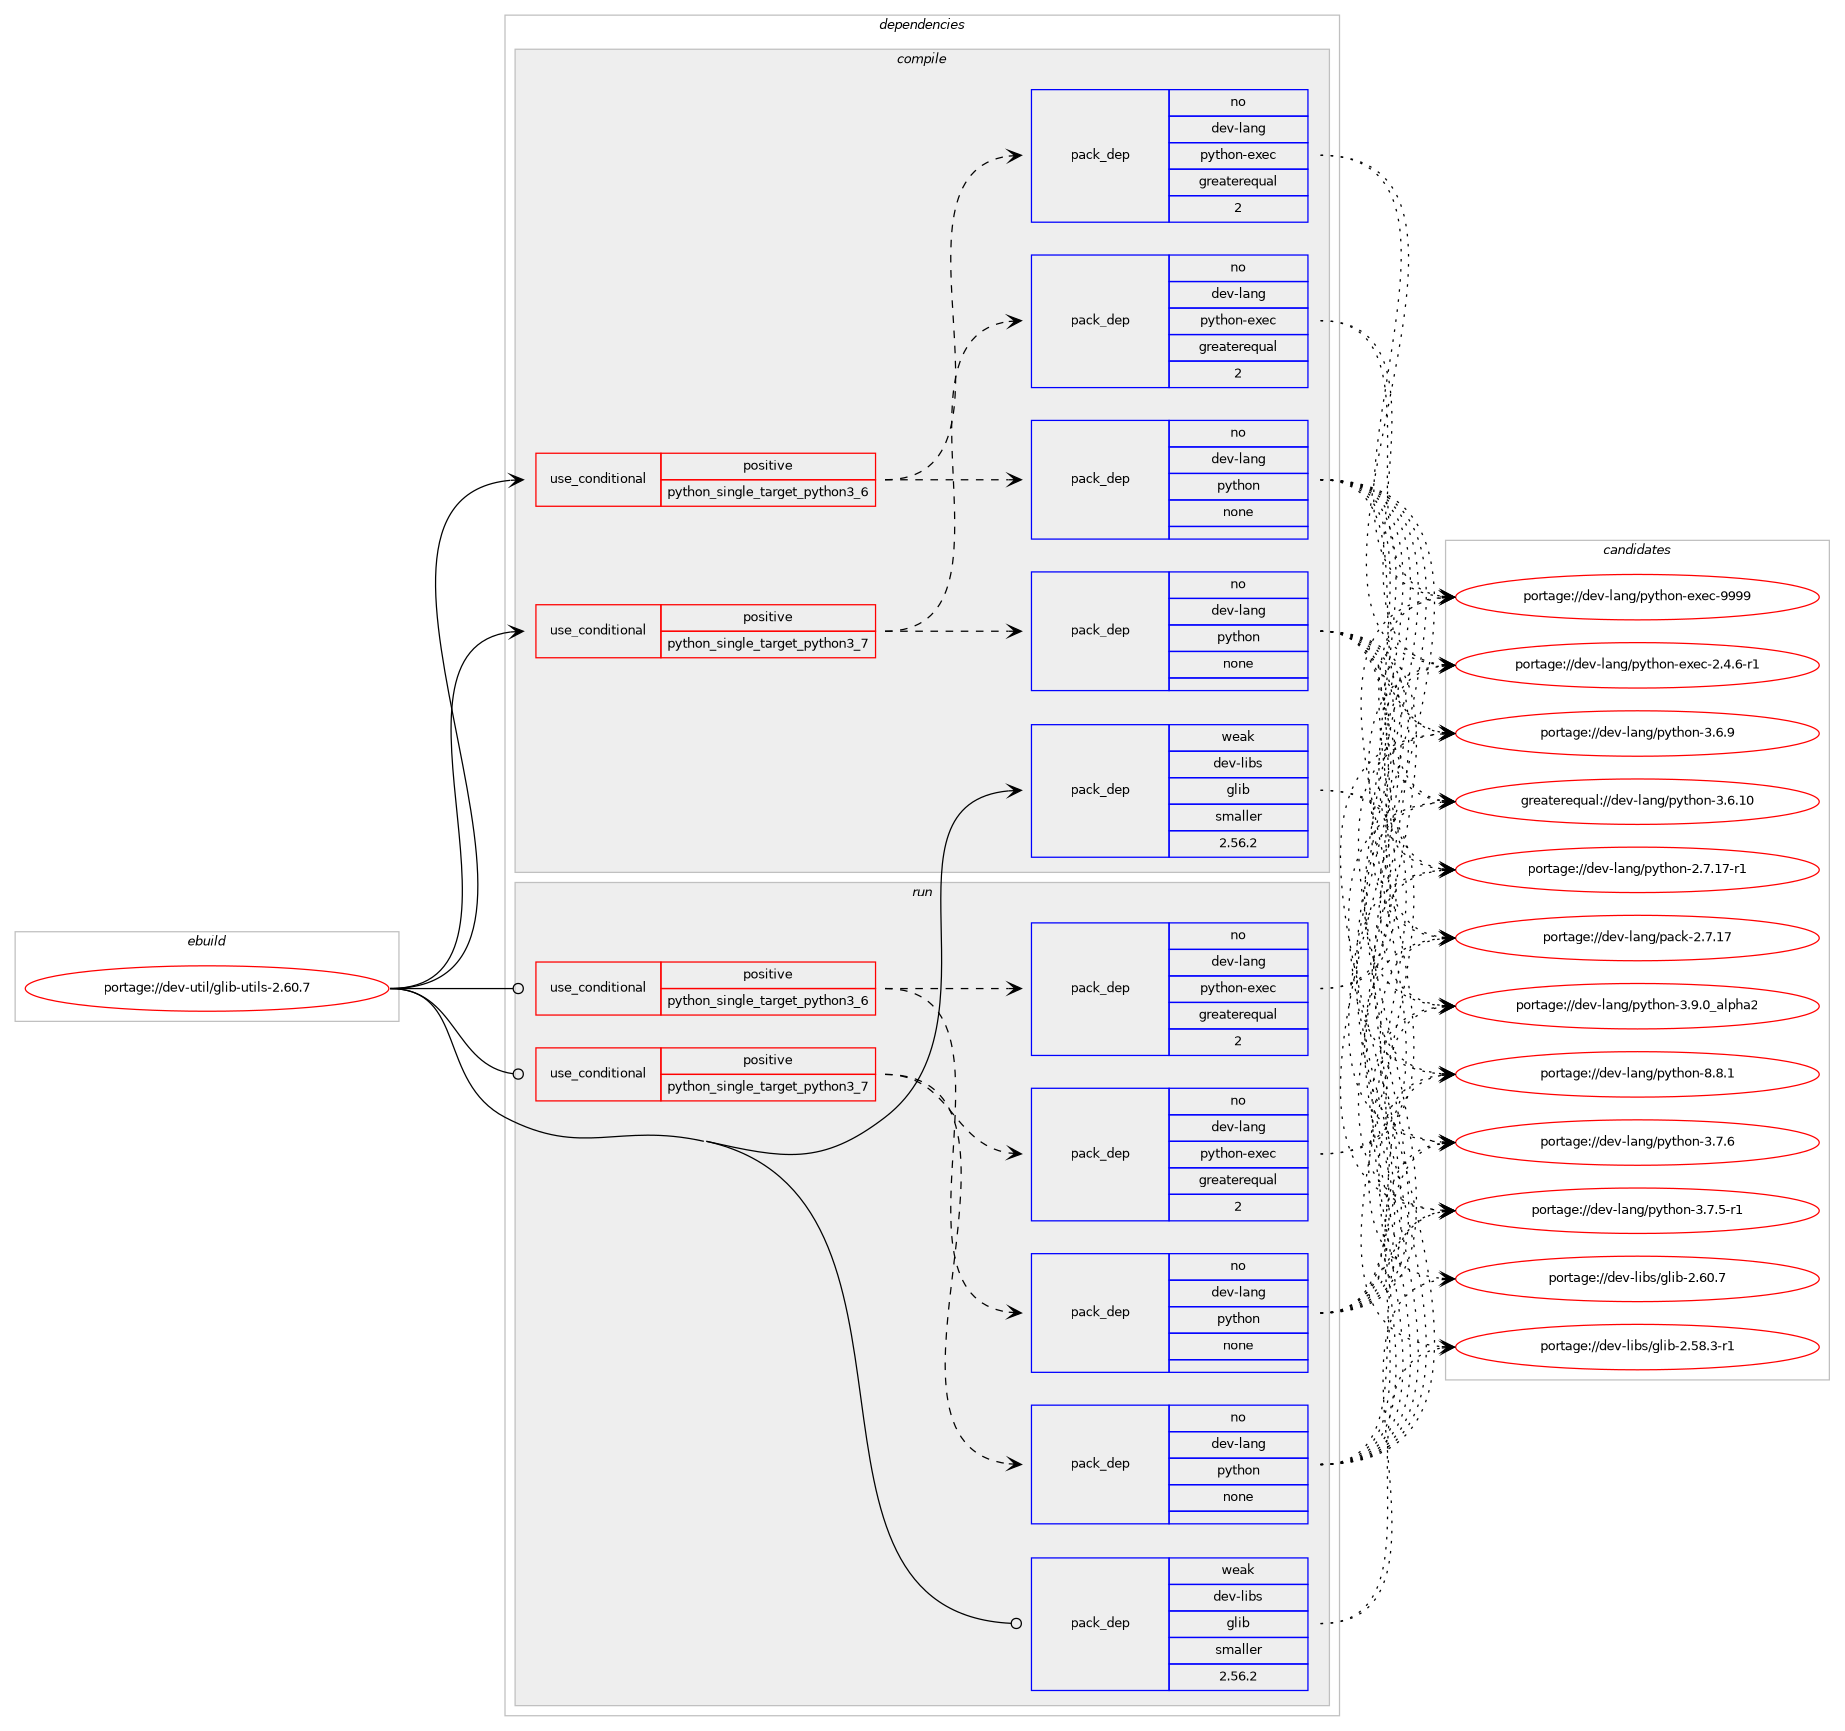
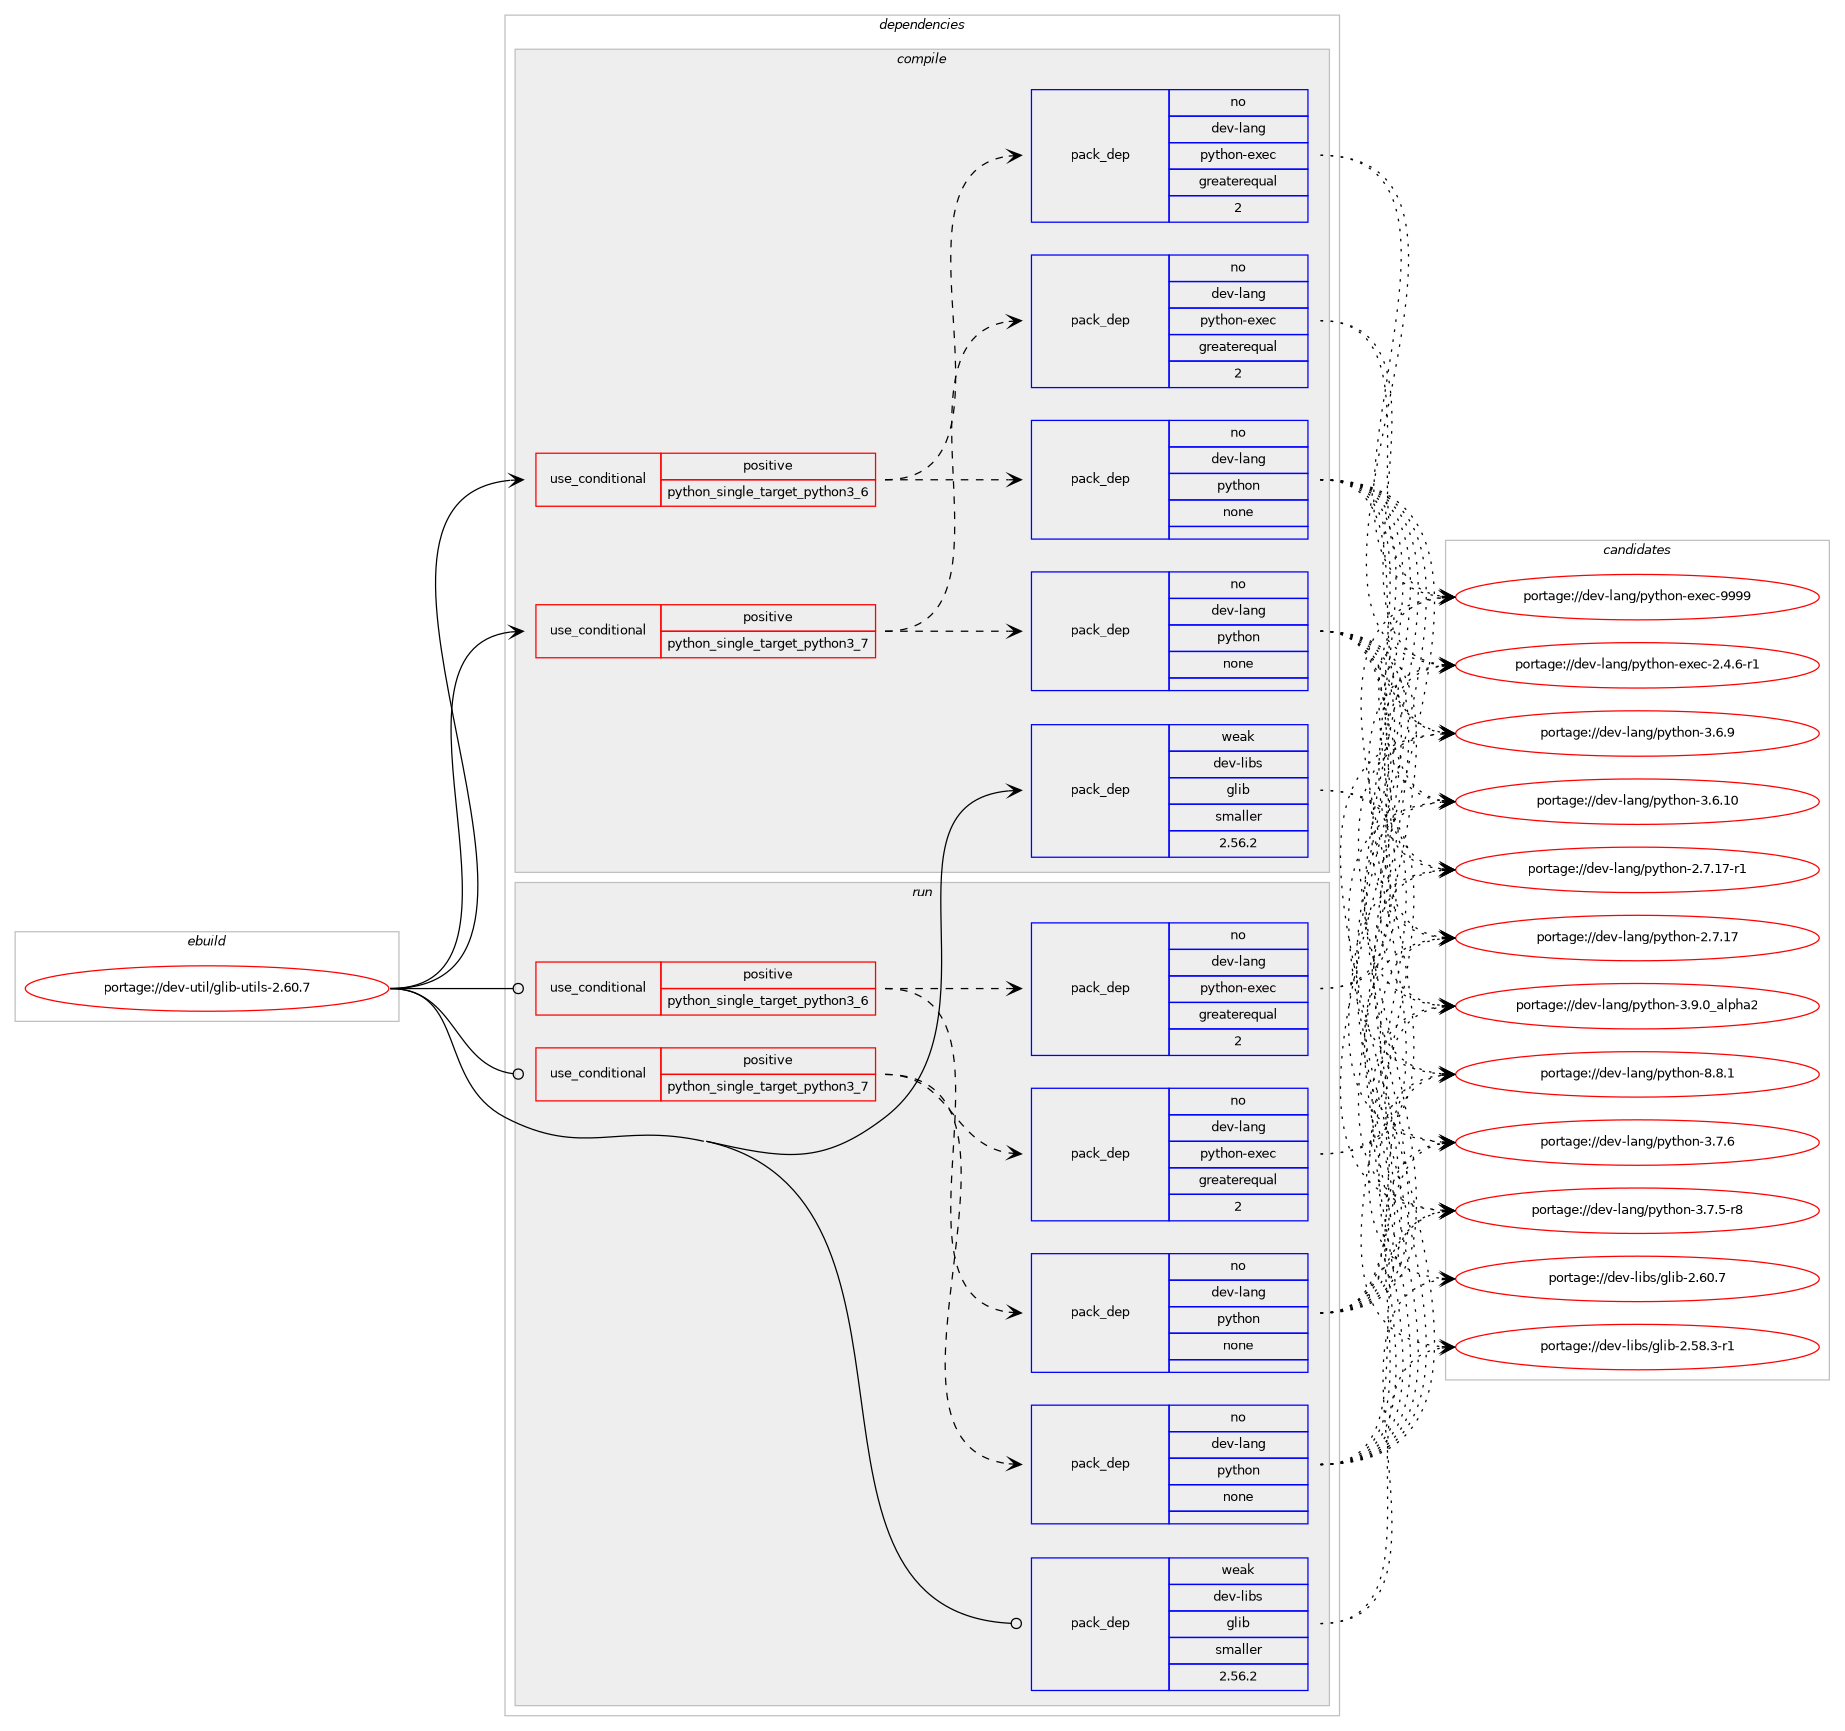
(1637, 802) -> (1637, 802)
(1637, 938) -> (1637, 938)
(1637, 1211) -> (1637, 1211)
